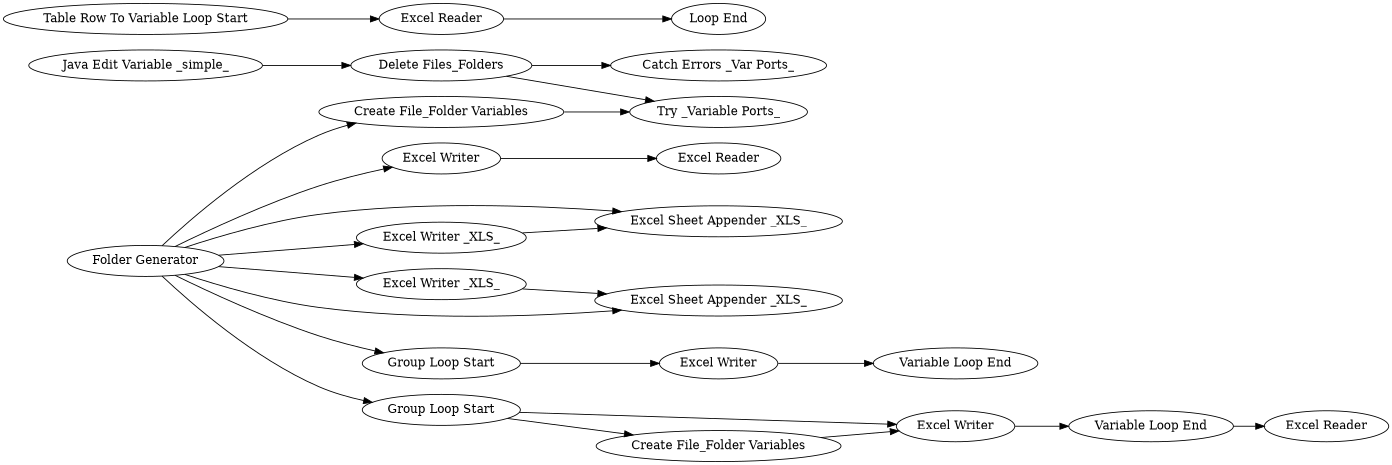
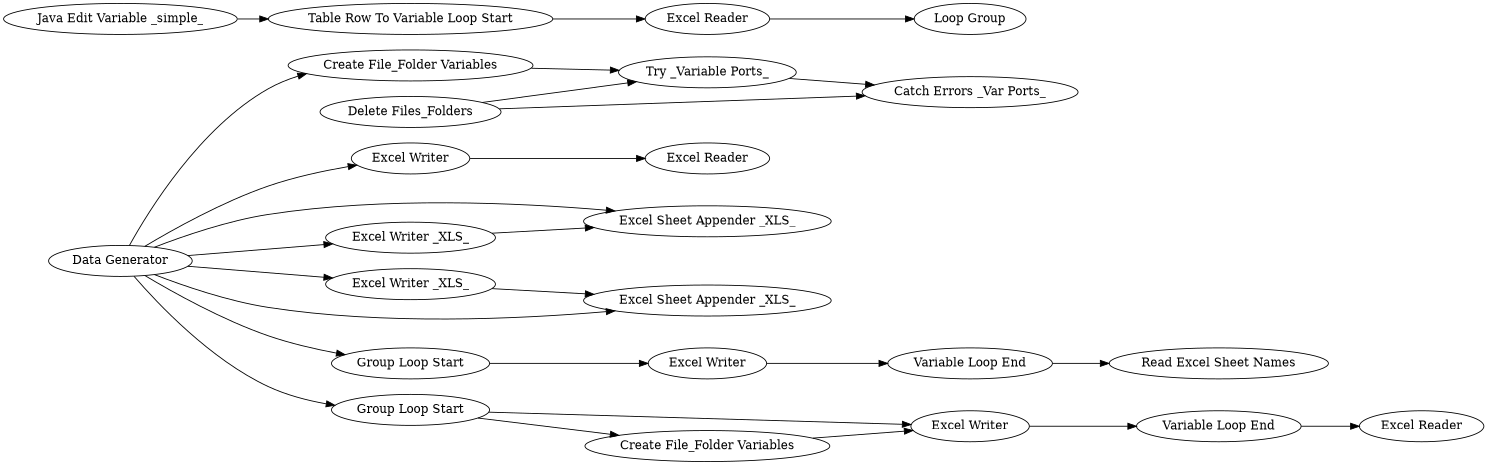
(719, 19) -> (970, 19)
(302, 65) -> (249, 19)
none -> (827, 81)
(146, 261) -> (120, 261)
none -> (1219, 363)
